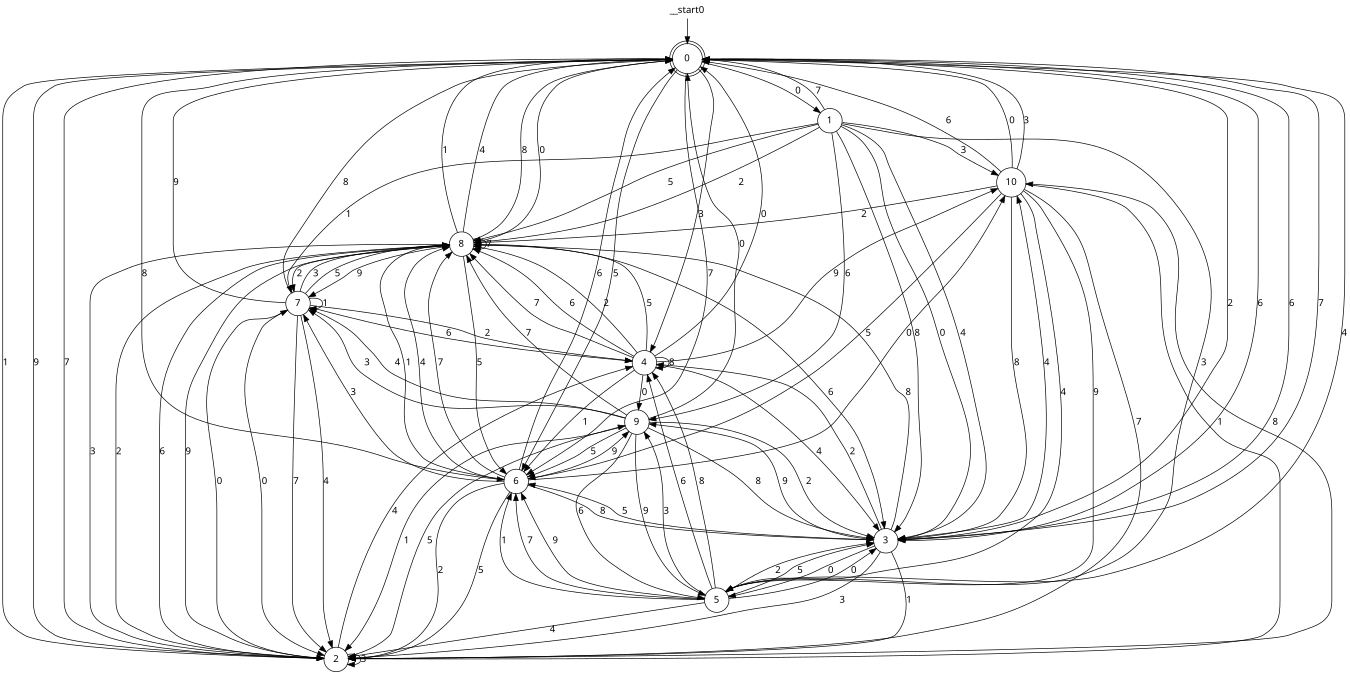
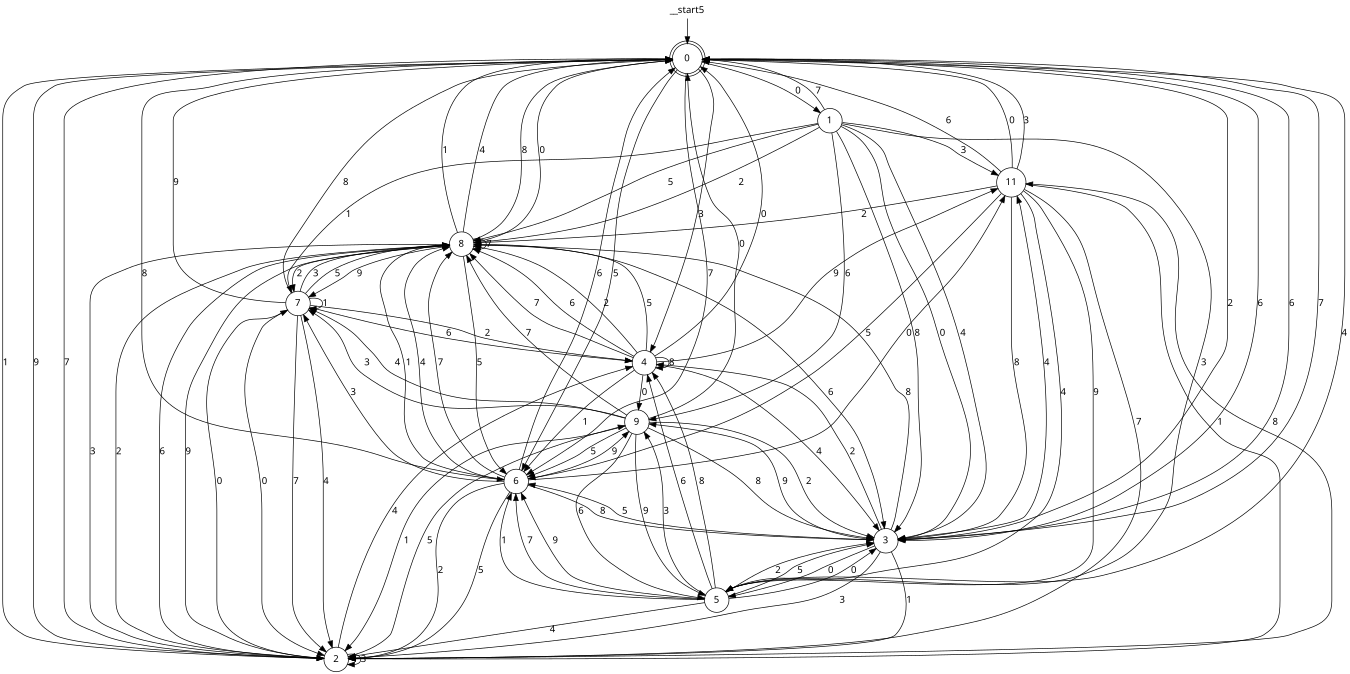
(687, 11) -> (687, 11)
(1011, 182) -> (1011, 182)
